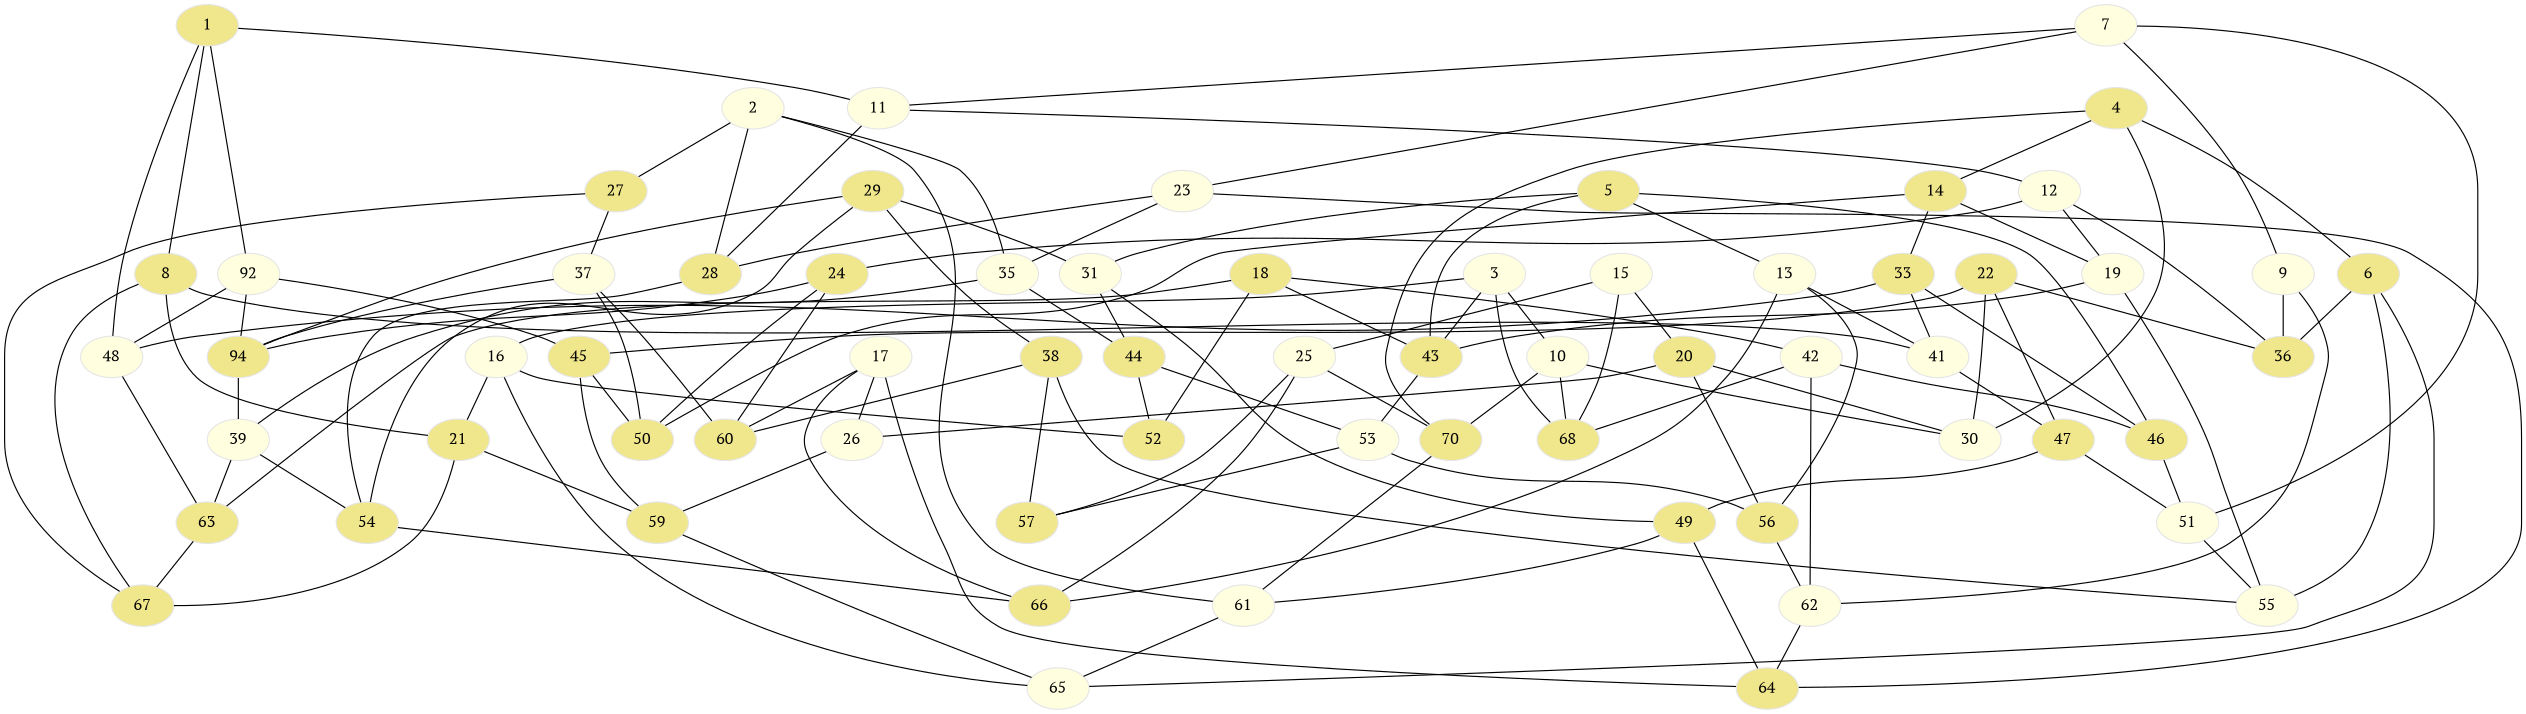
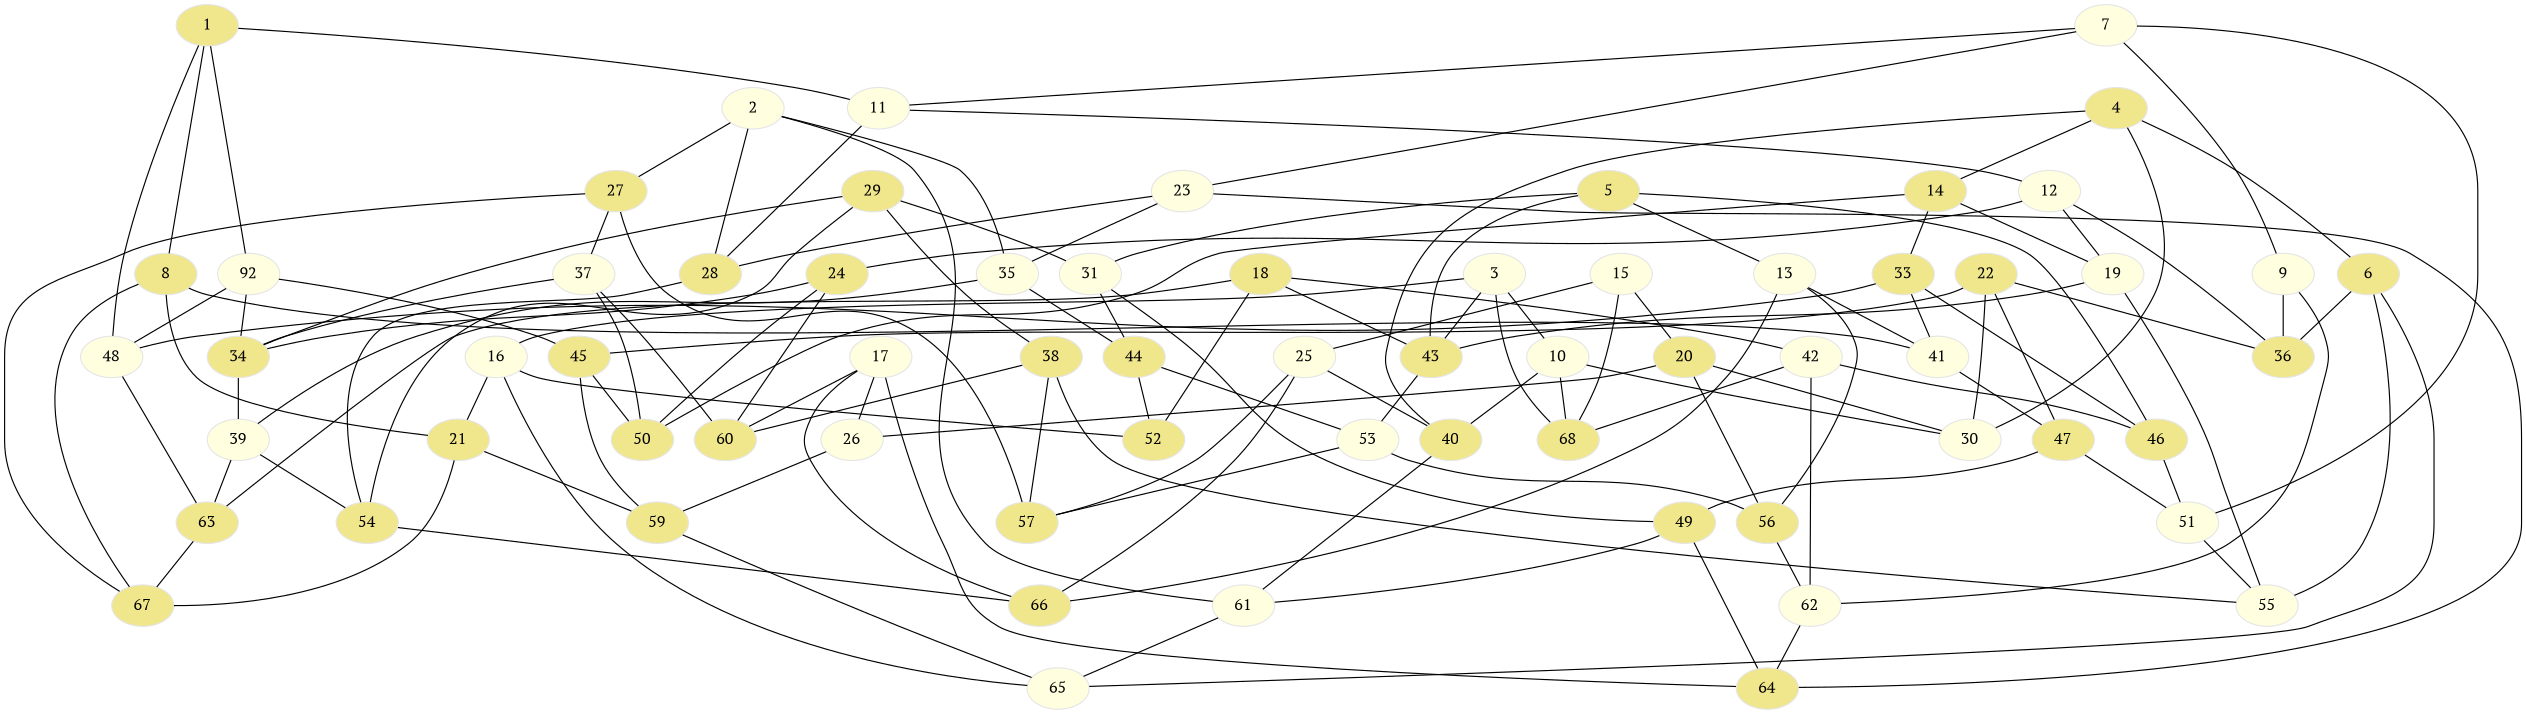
none -> (762, 320)
(238, 357) -> (238, 357)
(1451, 440) -> (1451, 440)
